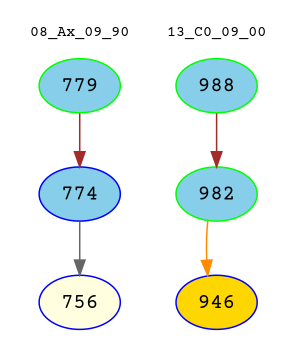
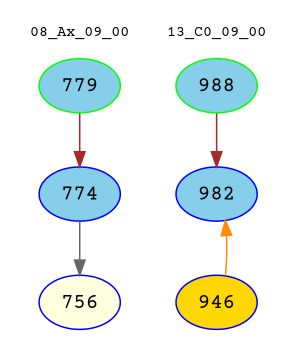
(80, 32) -> (80, 32)
(217, 194) -> (217, 194)
(207, 240) -> (227, 256)
